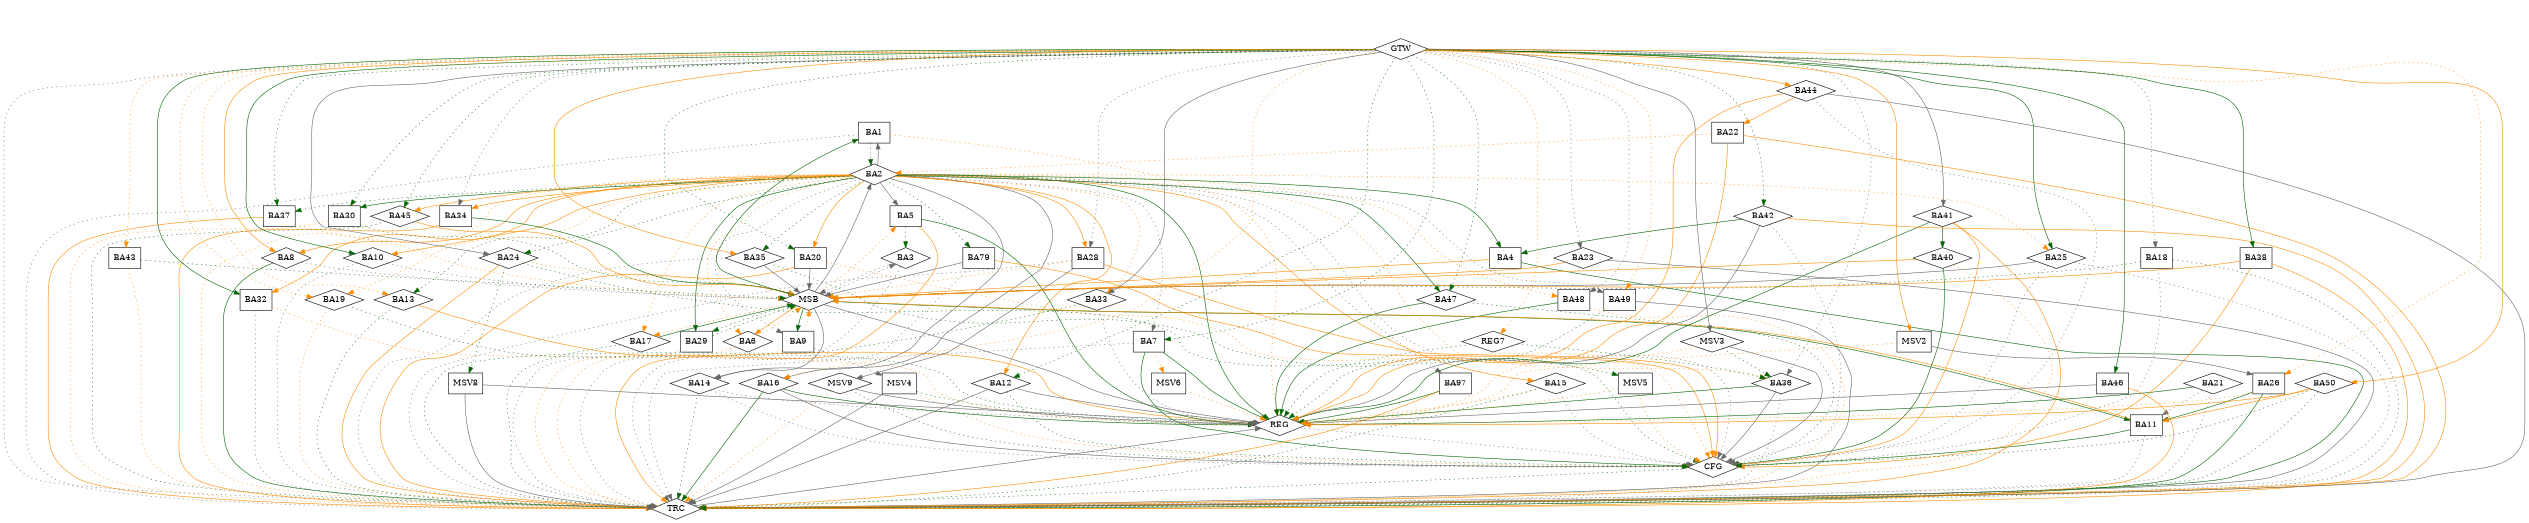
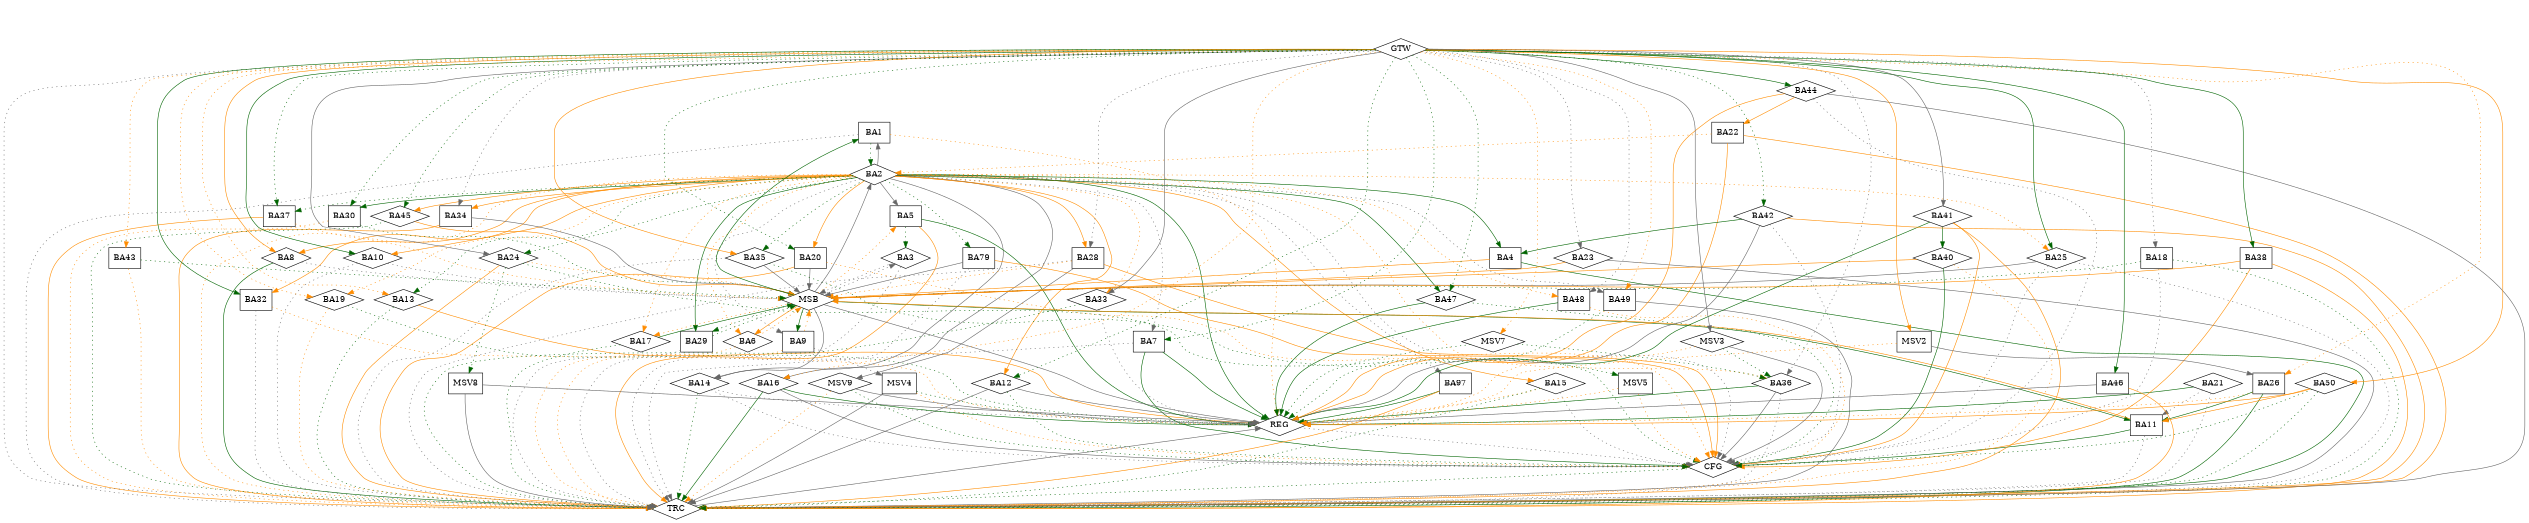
(1669, 67) -> (1669, 67)
(621, 259) -> (621, 259)
(1493, 342) -> (1493, 342)
(1169, 383) -> none
